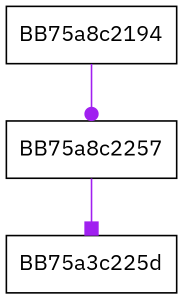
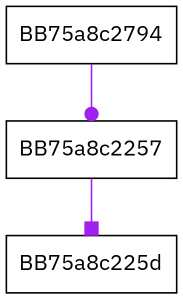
(92, 35) -> (92, 35)
(92, 264) -> (92, 264)
